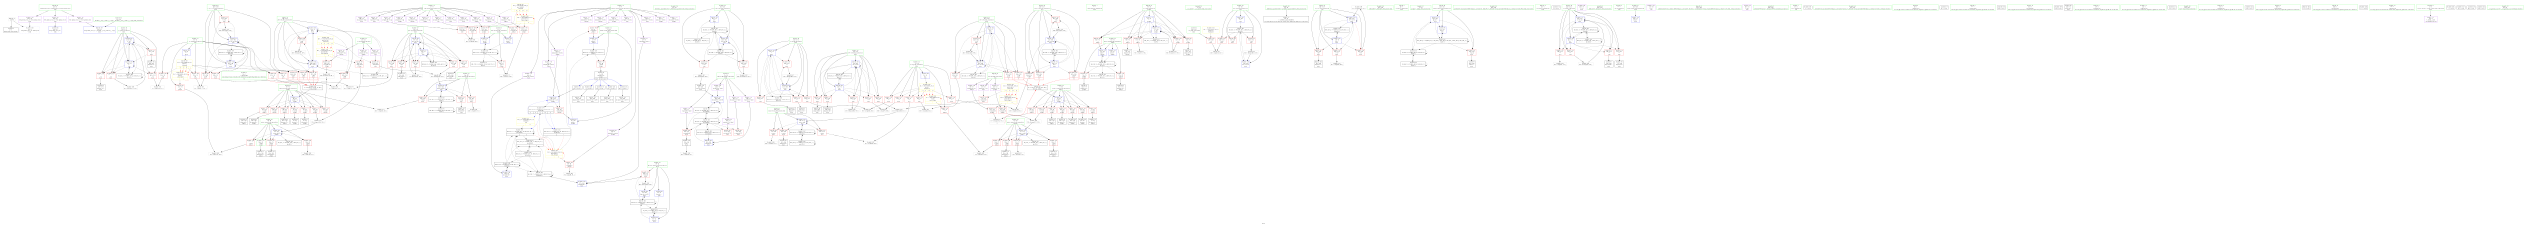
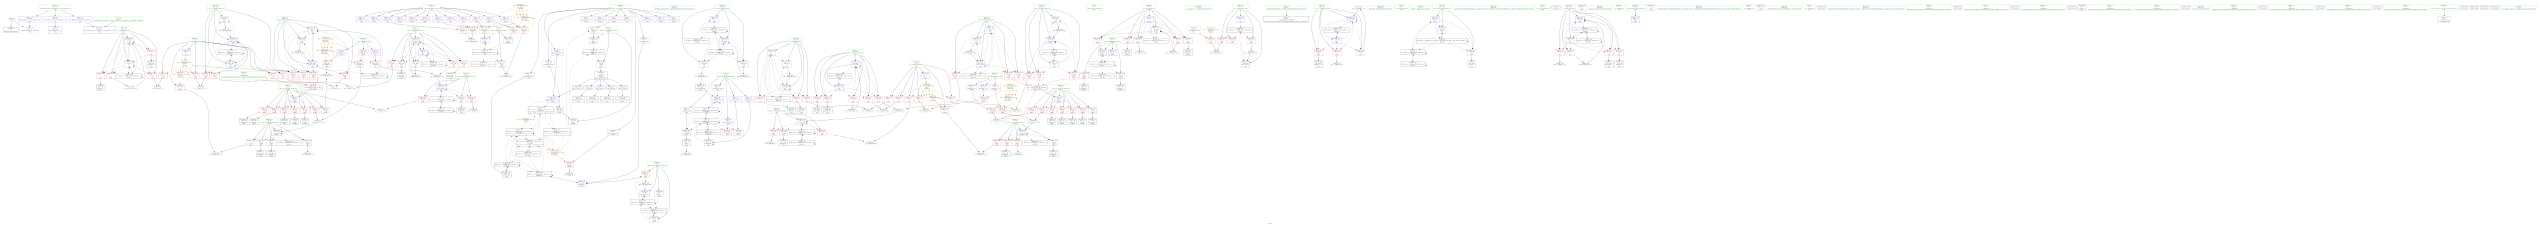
none -> (1749, 8)
